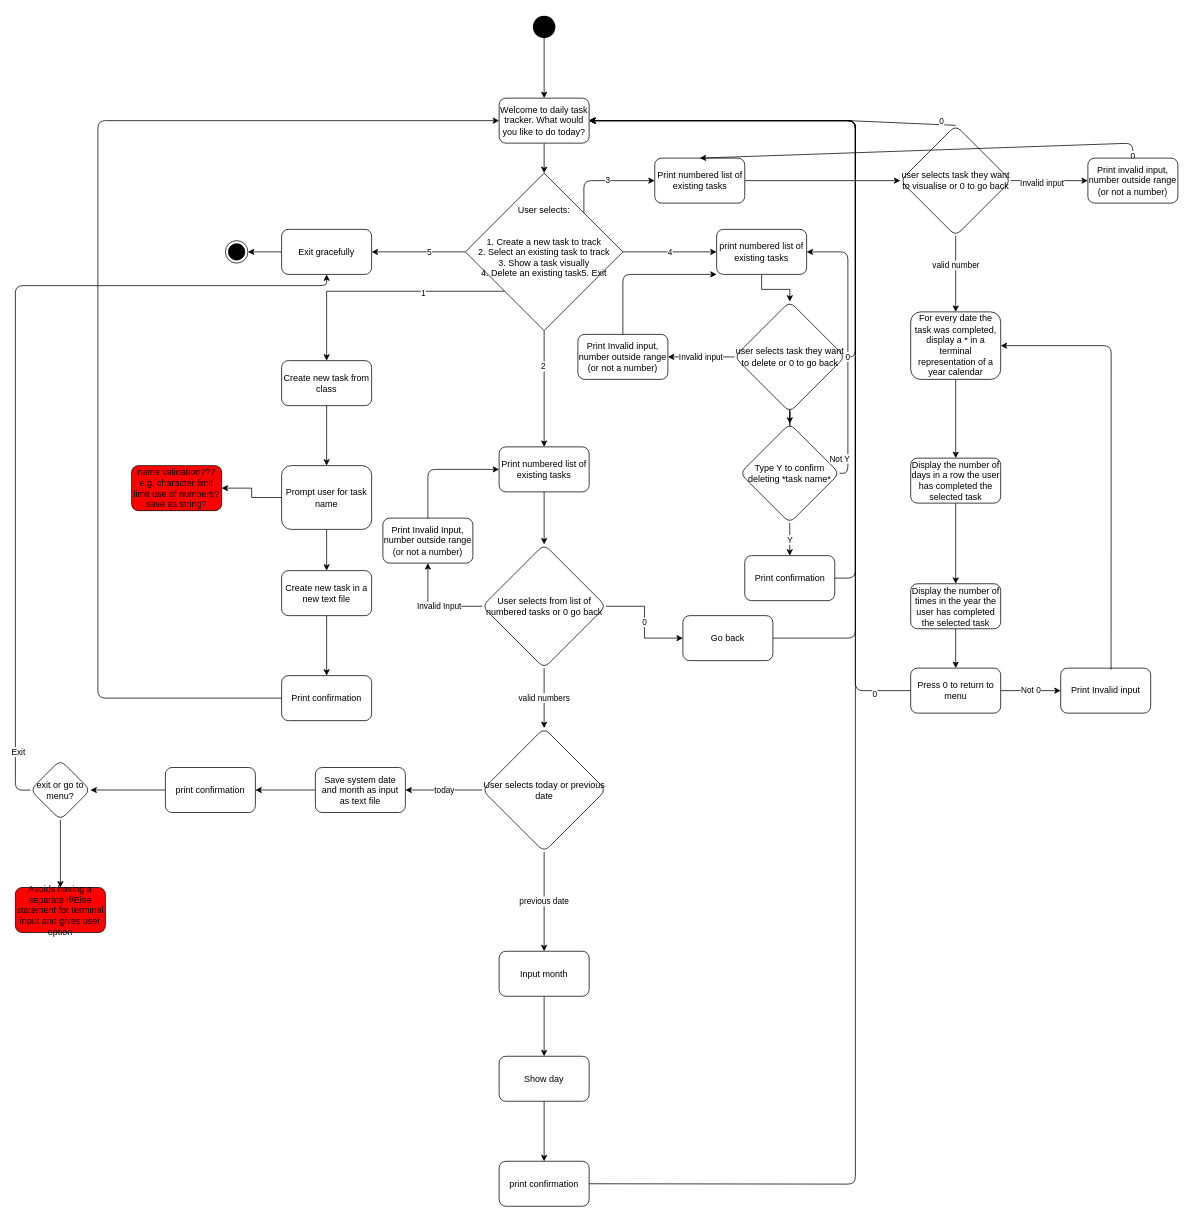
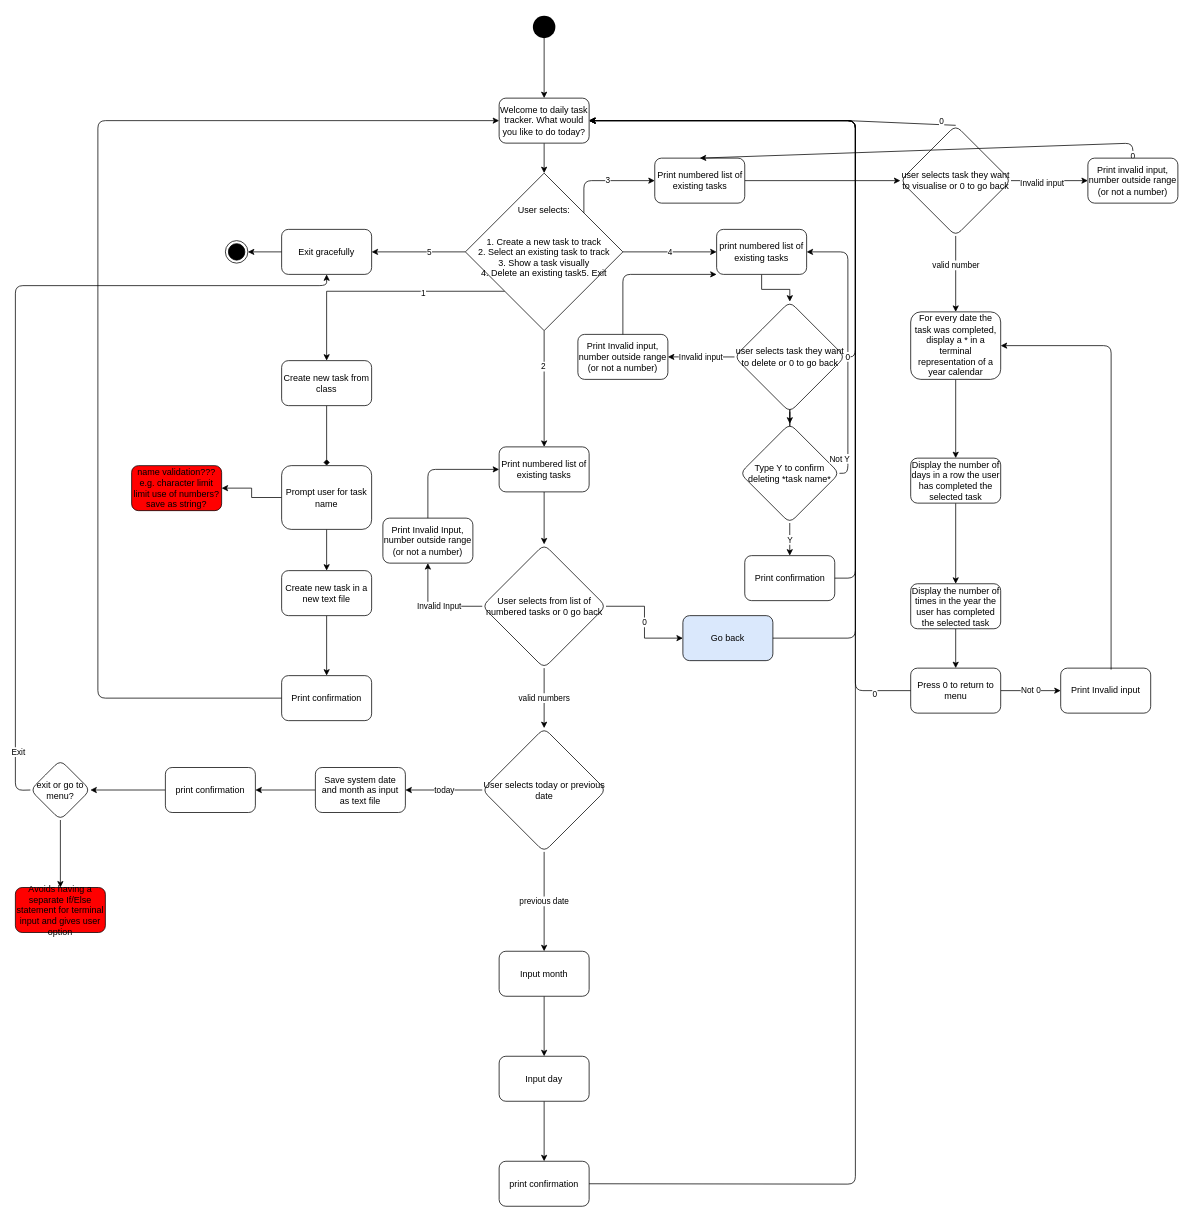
(327, 459) -> (327, 458)
(728, 638) -> (728, 638)
(544, 1079) -> (544, 1079)
